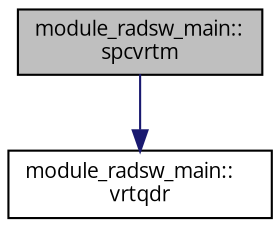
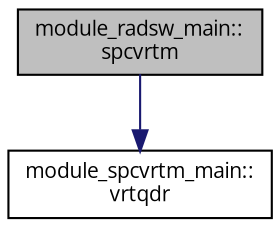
(140, 184) -> (140, 184)
